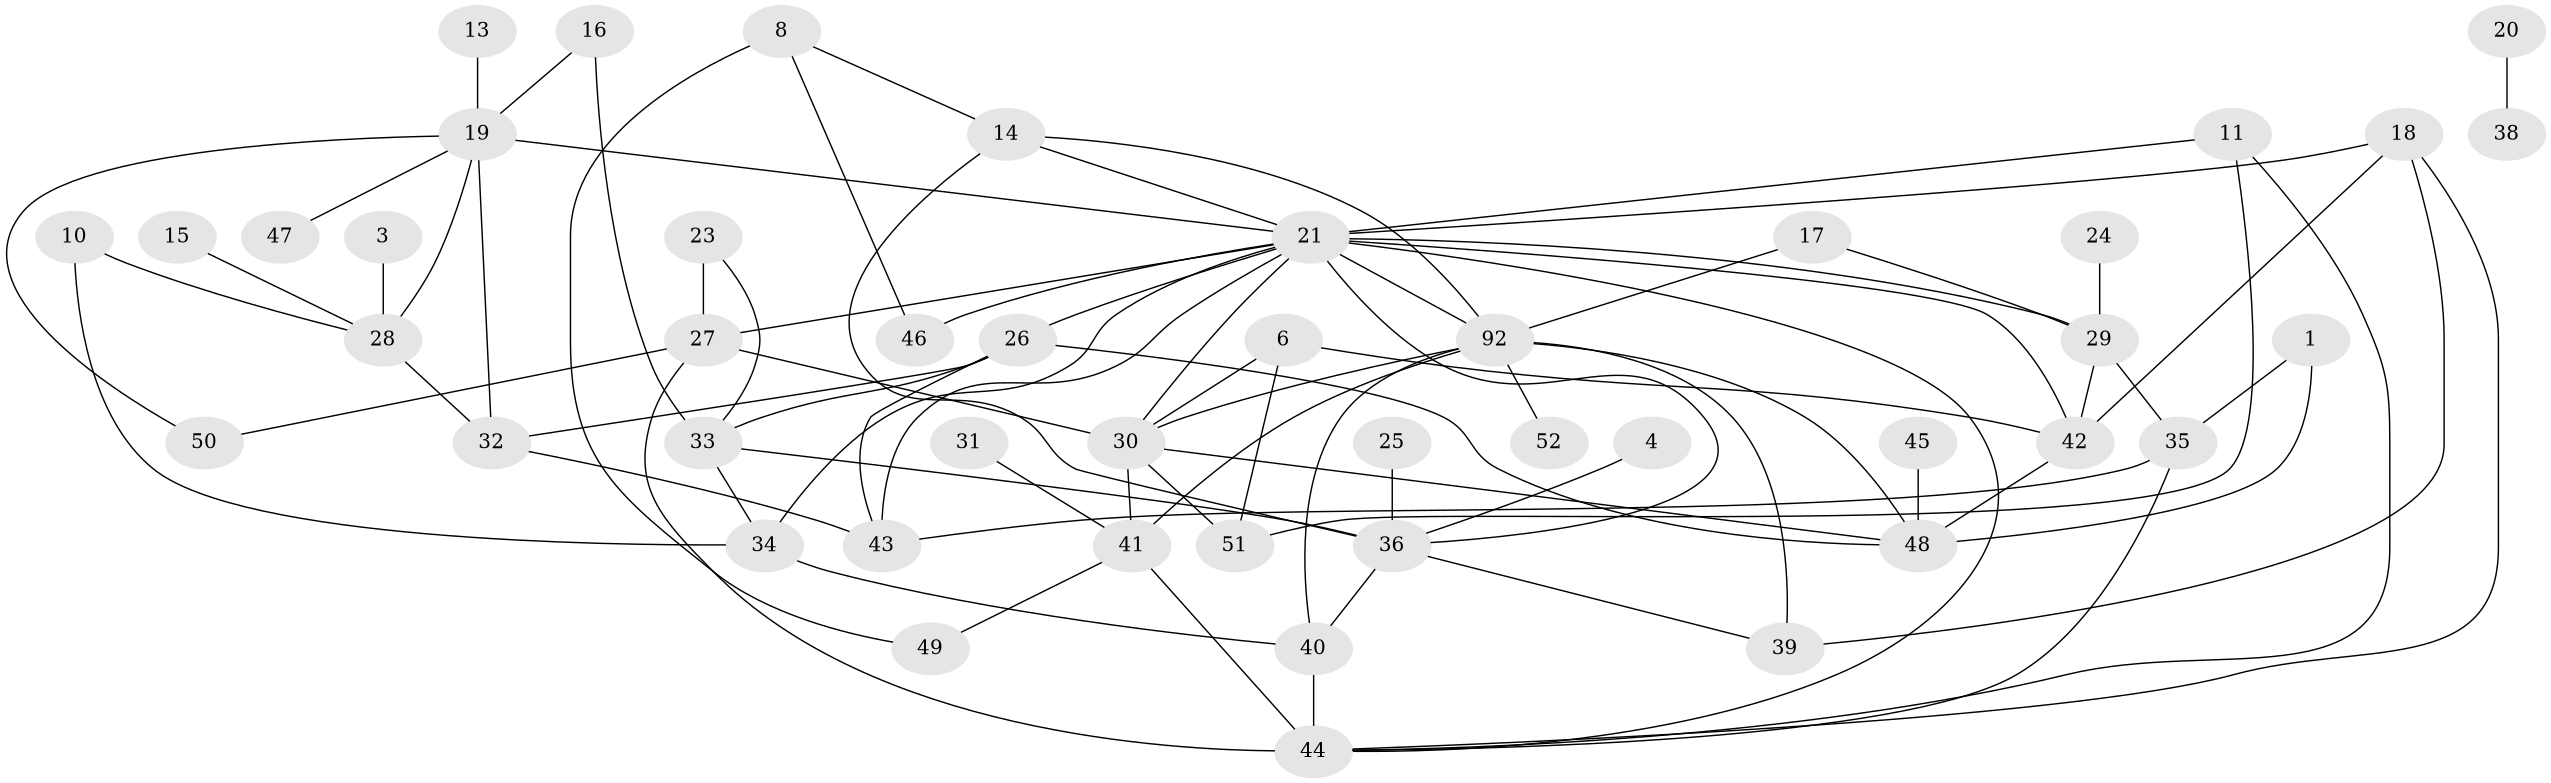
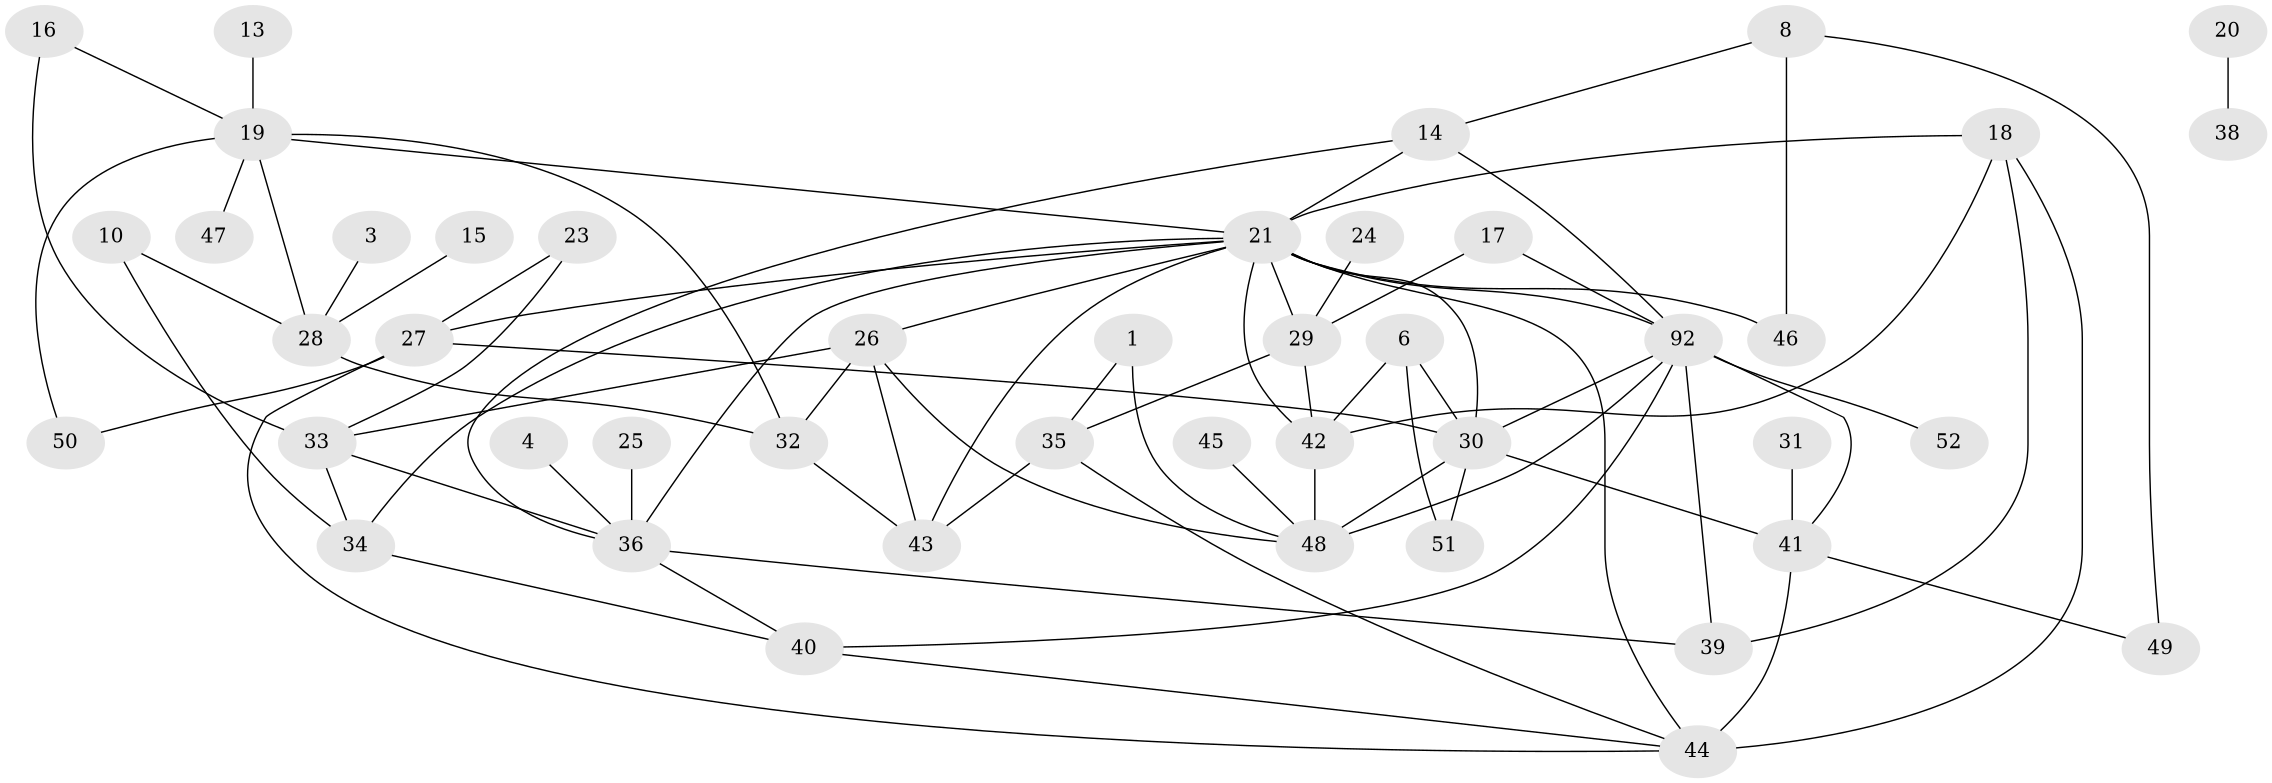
(2233, 134) -> none
